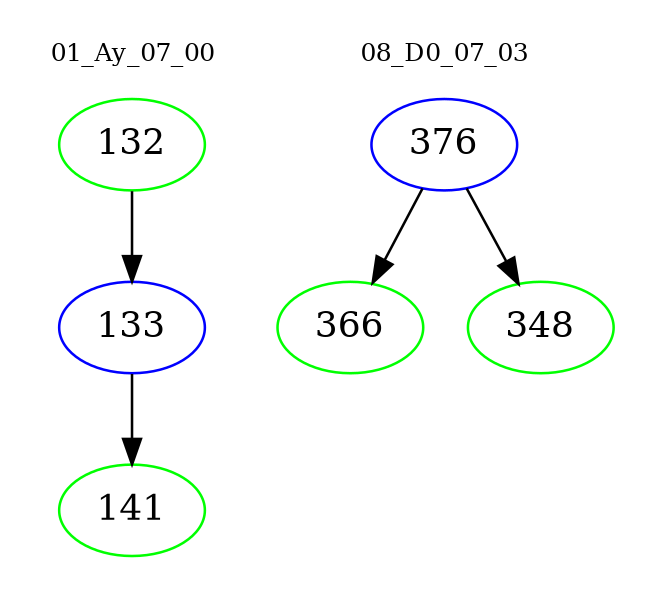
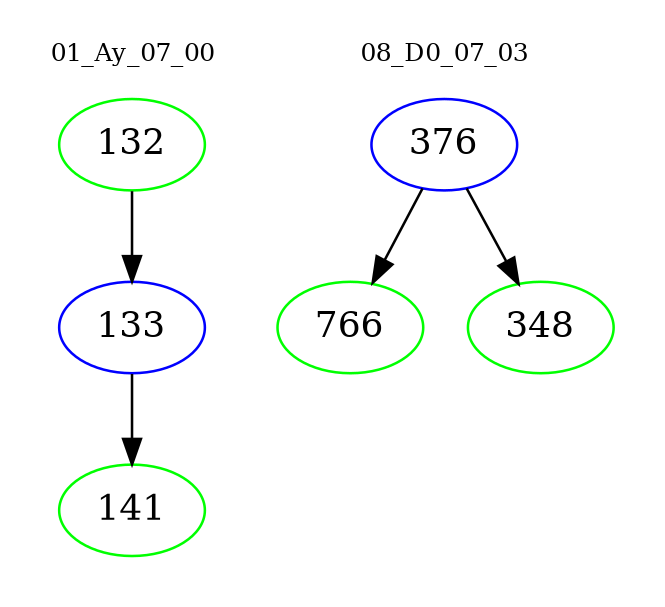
(350, 328) -> (350, 328)
